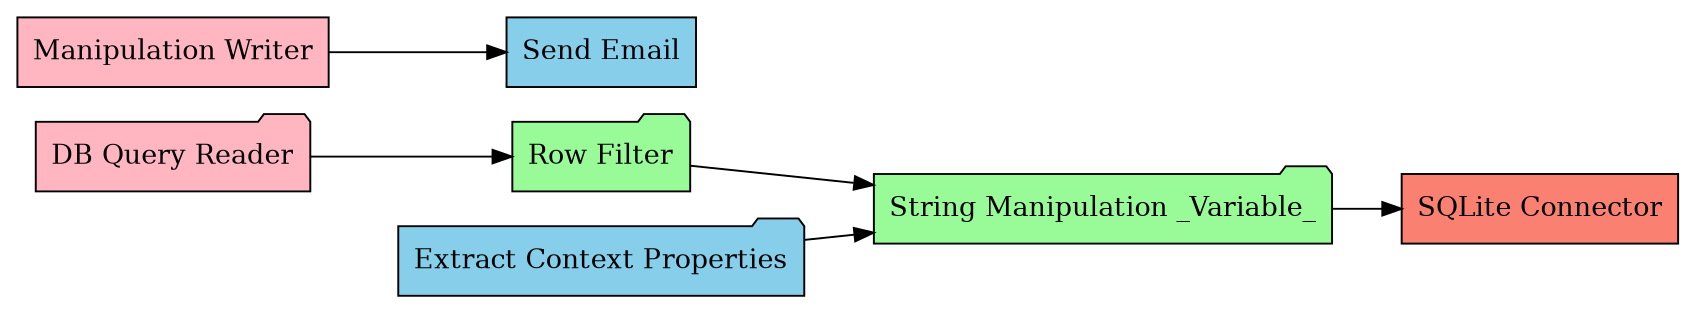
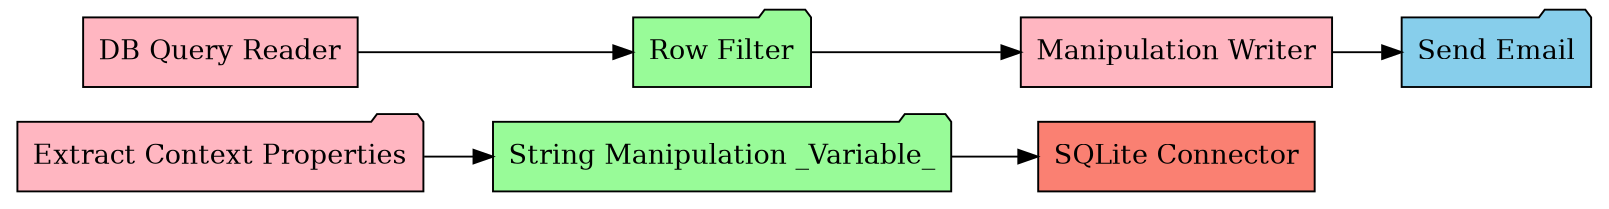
(601, 52) -> (1496, 52)
(173, 157) -> (220, 52)
(772, 174) -> (906, 52)
(601, 261) -> (220, 157)
